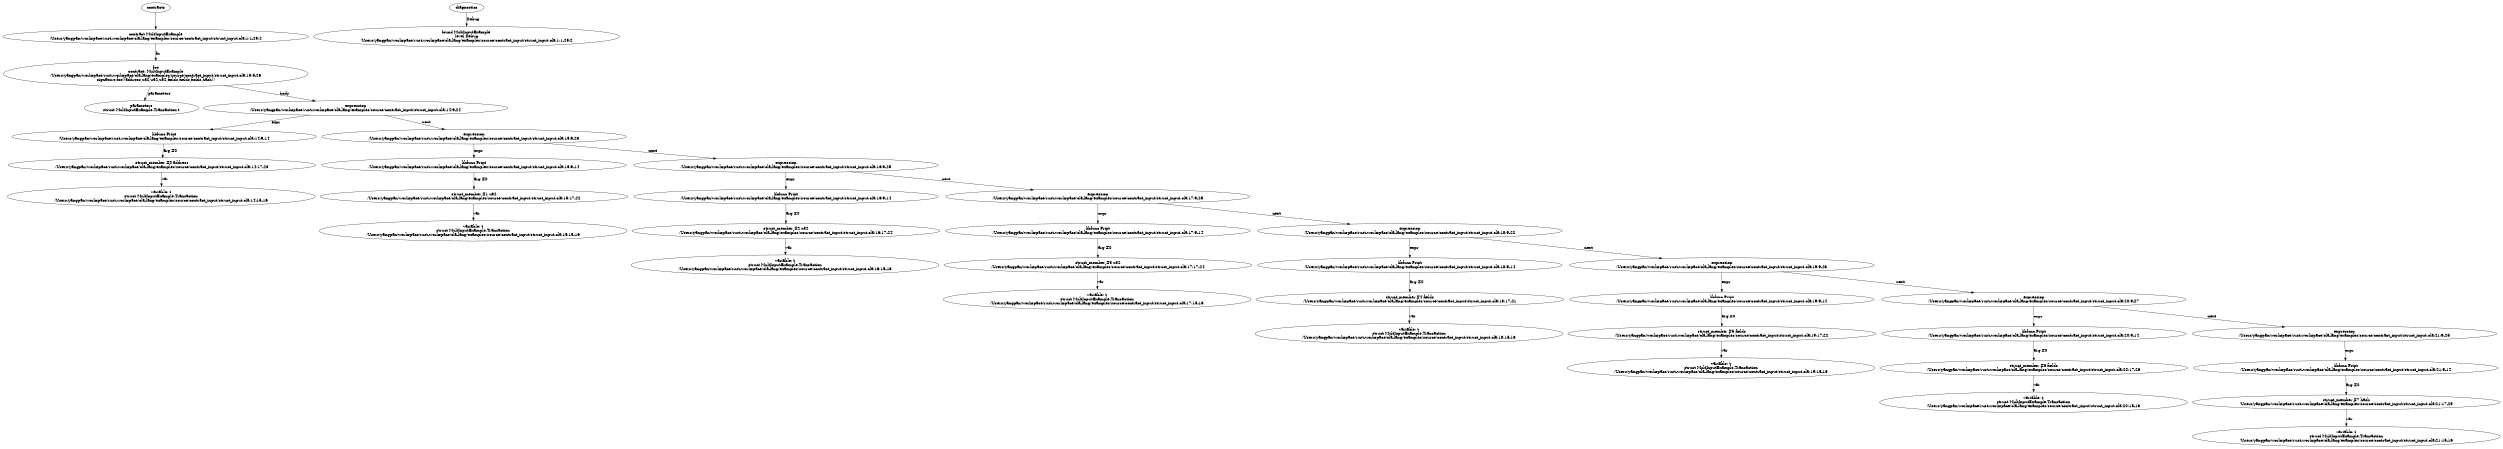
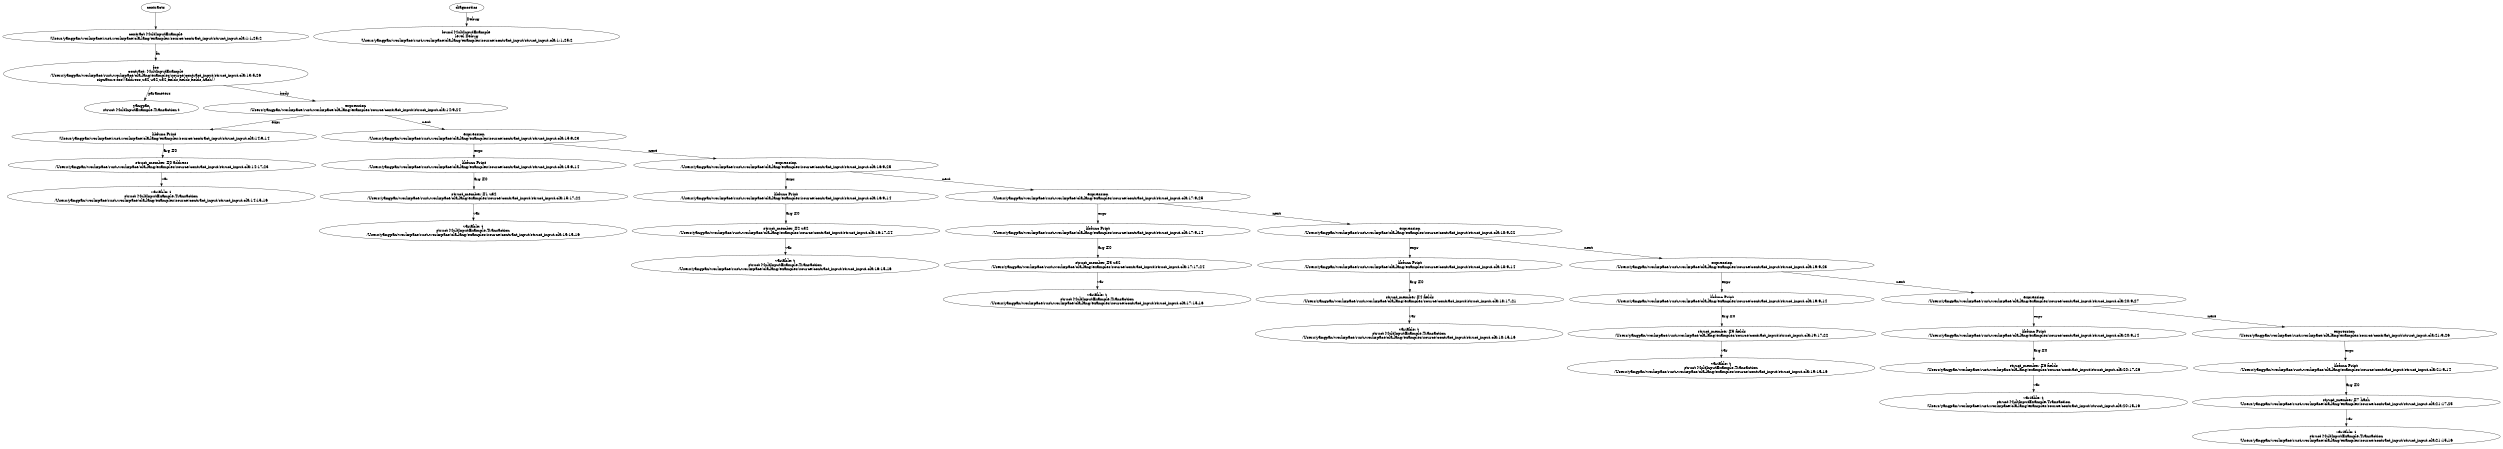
(141, 108) -> (141, 108)
